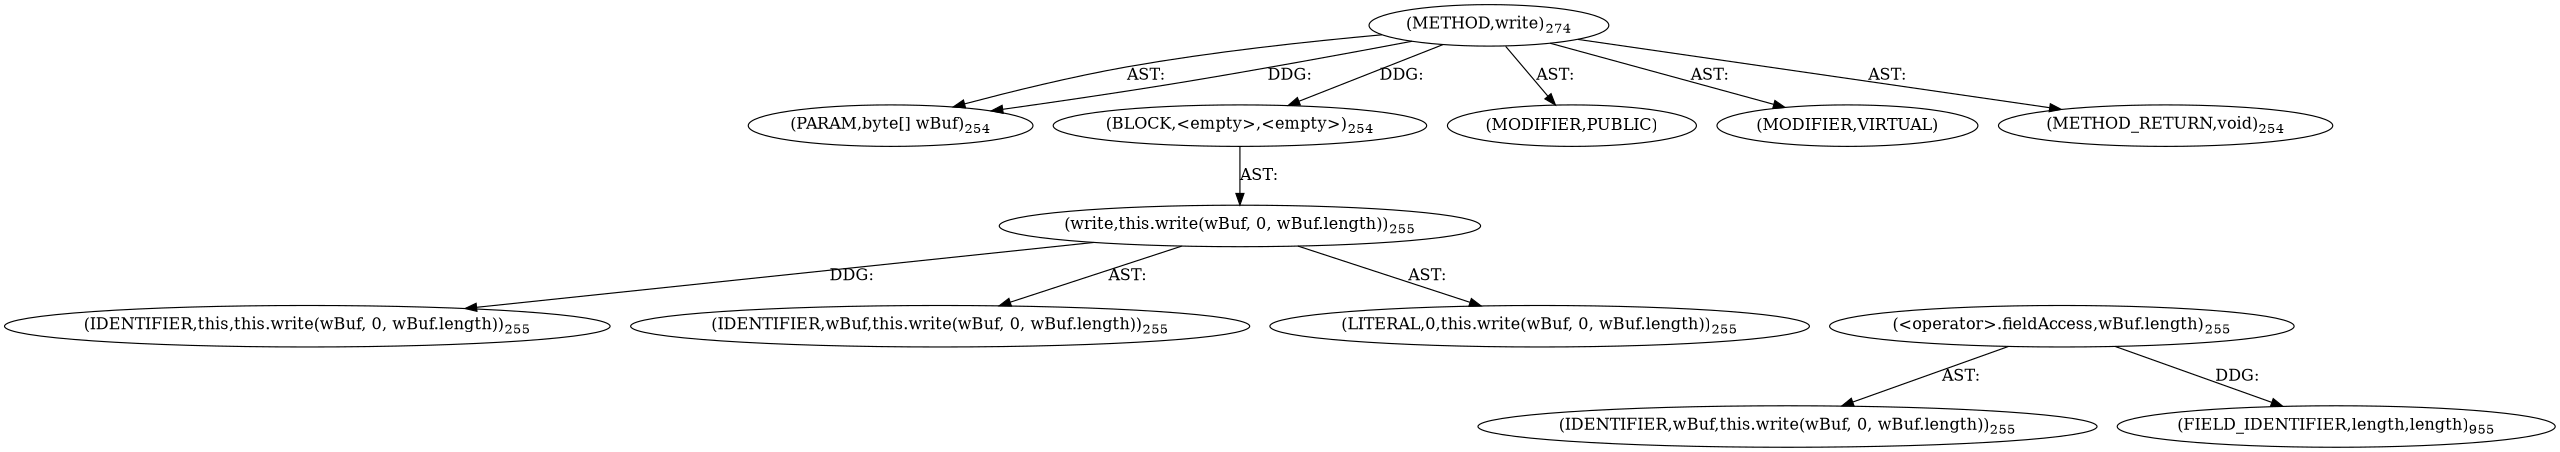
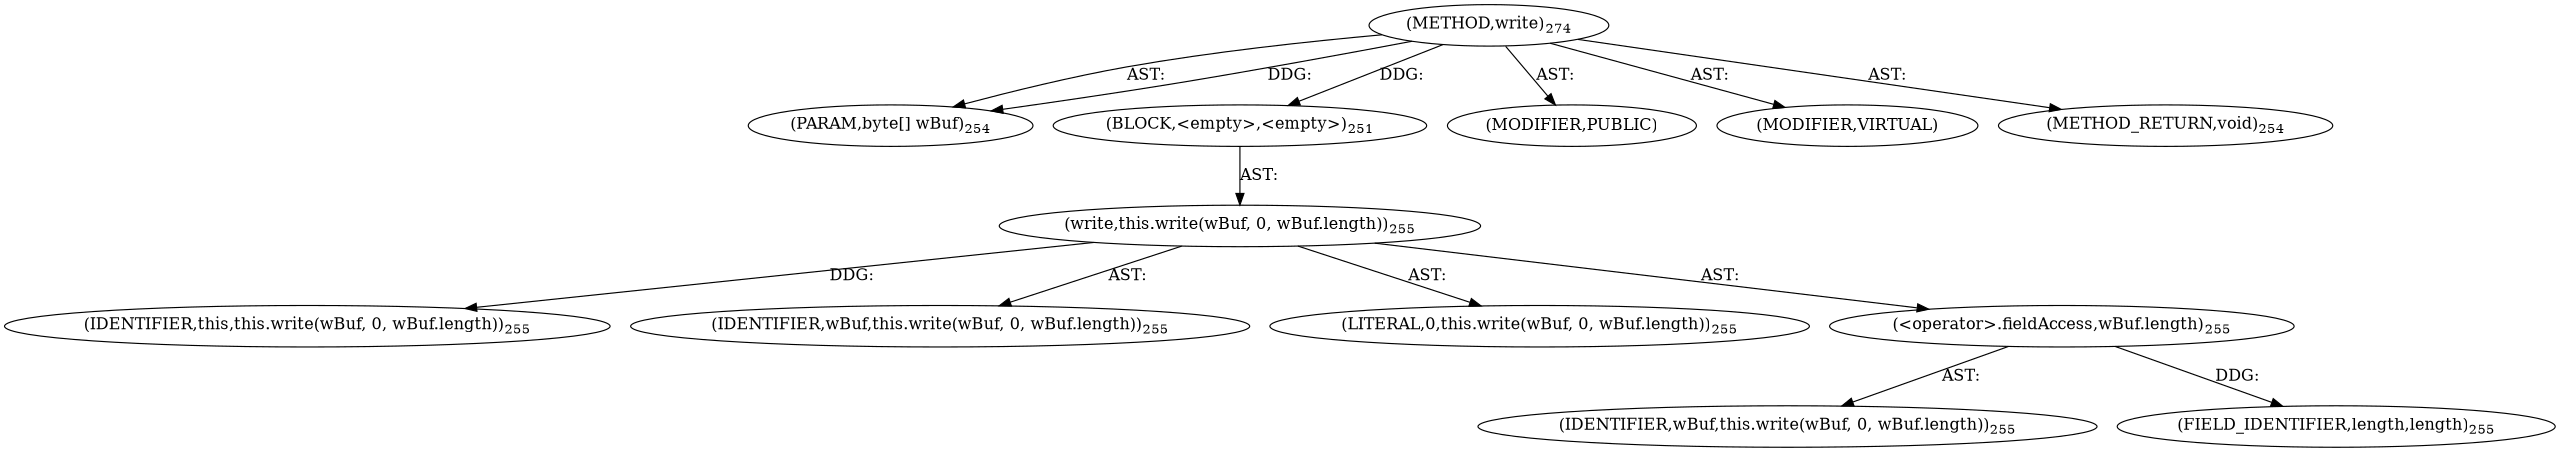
(1361, 124) -> (1361, 124)
none -> (1646, 275)
(2482, 425) -> (2482, 425)
